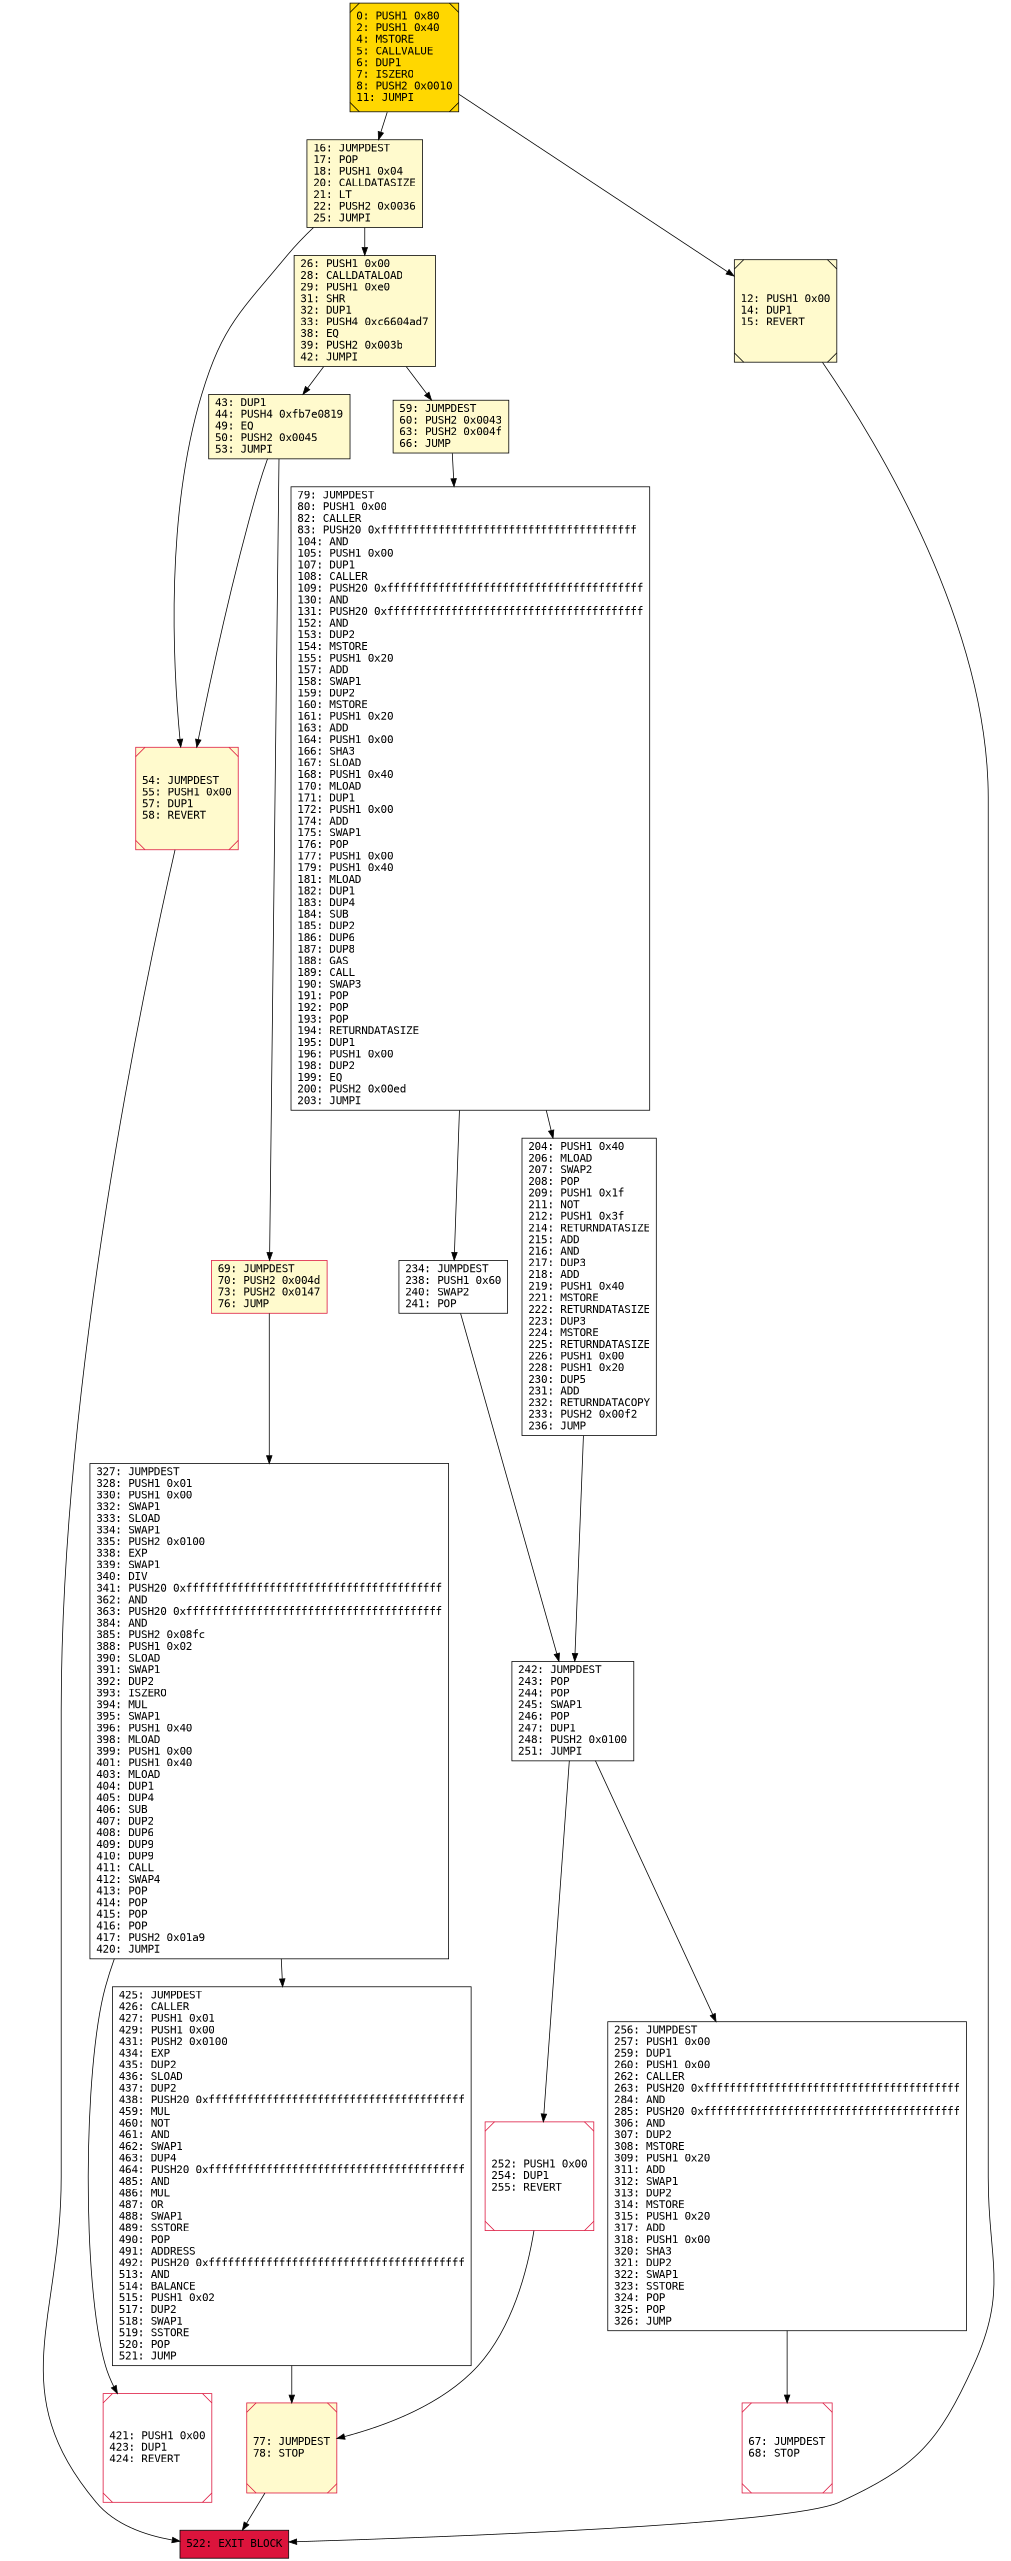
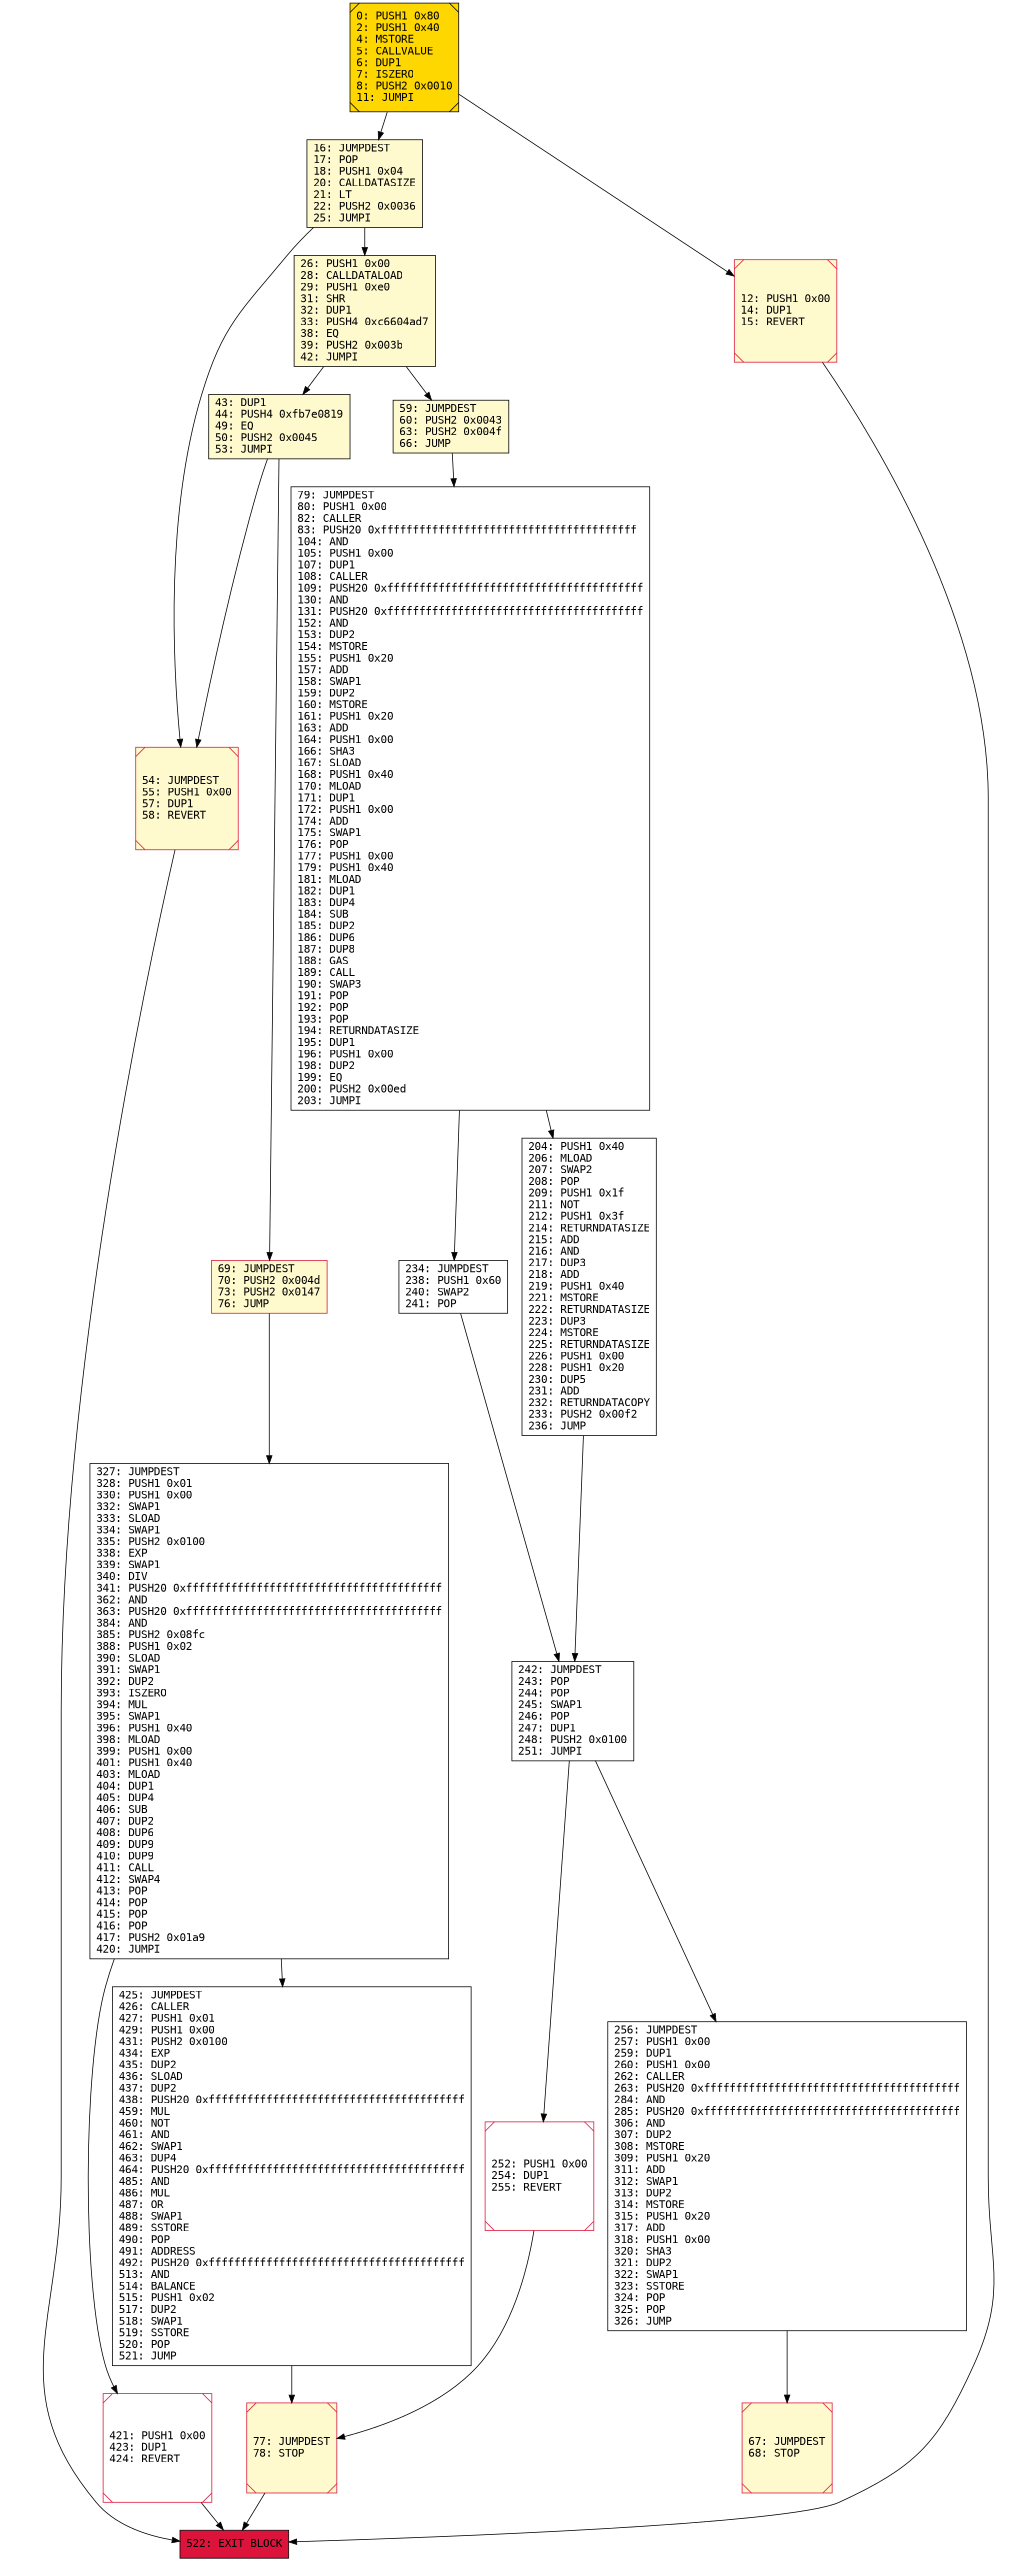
(786, 311) -> (786, 311)
(787, 2448) -> (787, 2448)
none -> (210, 2513)
